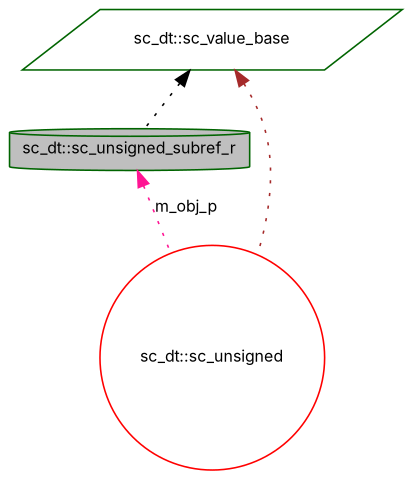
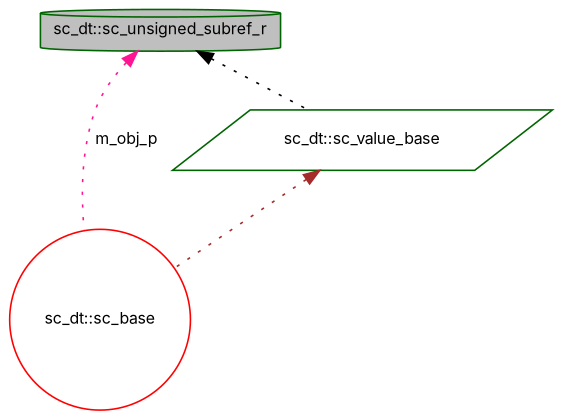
(162, 106) -> (260, 84)
(212, 358) -> (100, 320)
